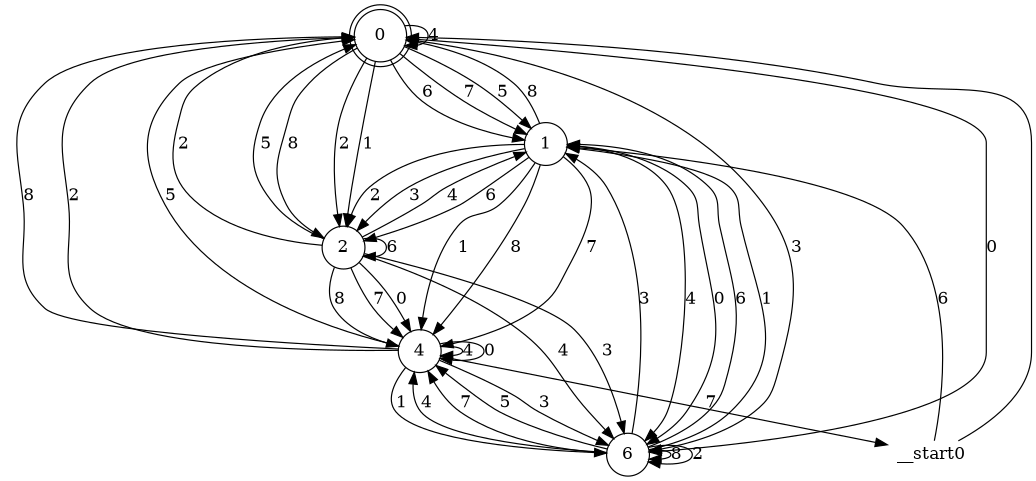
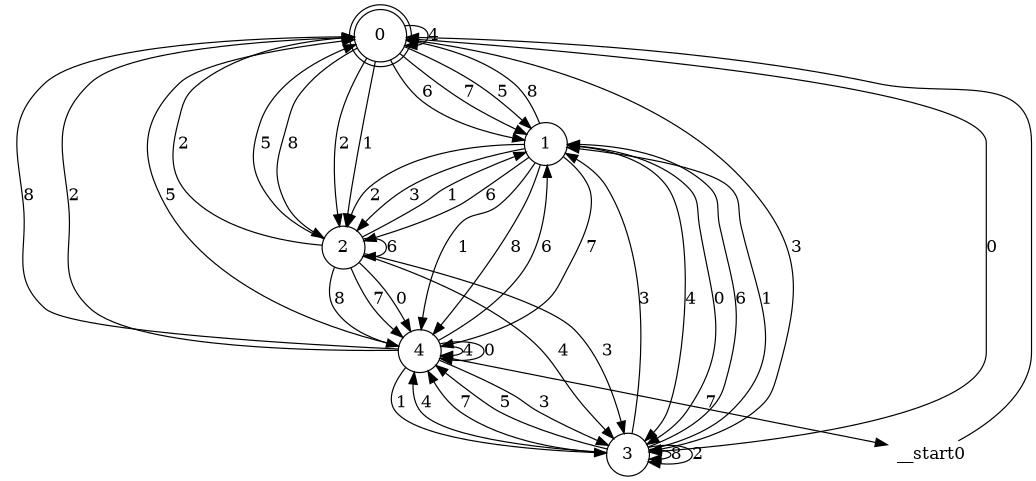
(453, 196) -> (453, 196)
(855, 198) -> (519, 276)
(628, 455) -> (628, 455)
